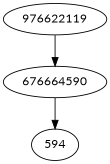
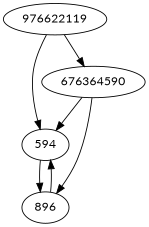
none -> (33, 77)
(55, 82) -> (93, 82)
none -> (45, 208)
